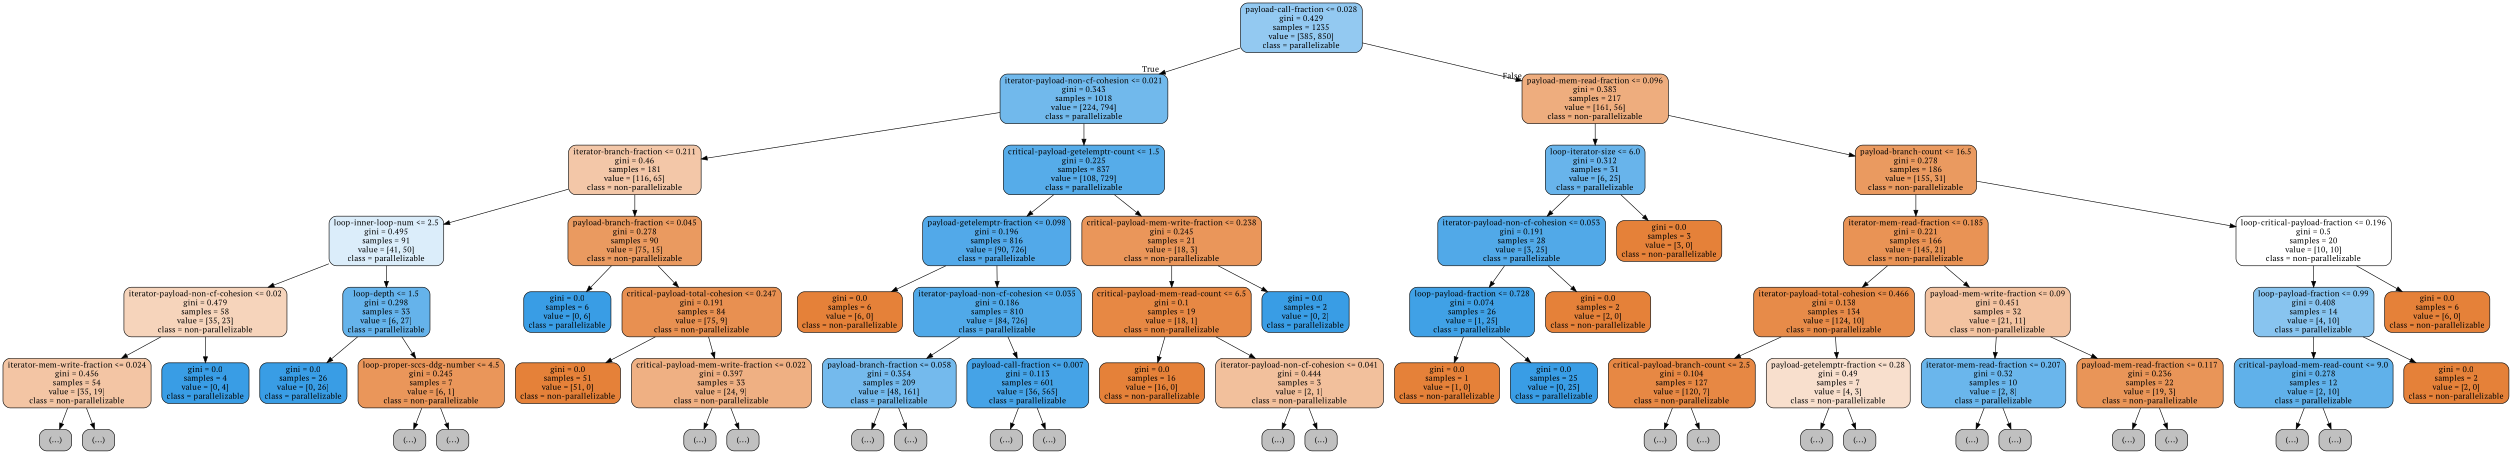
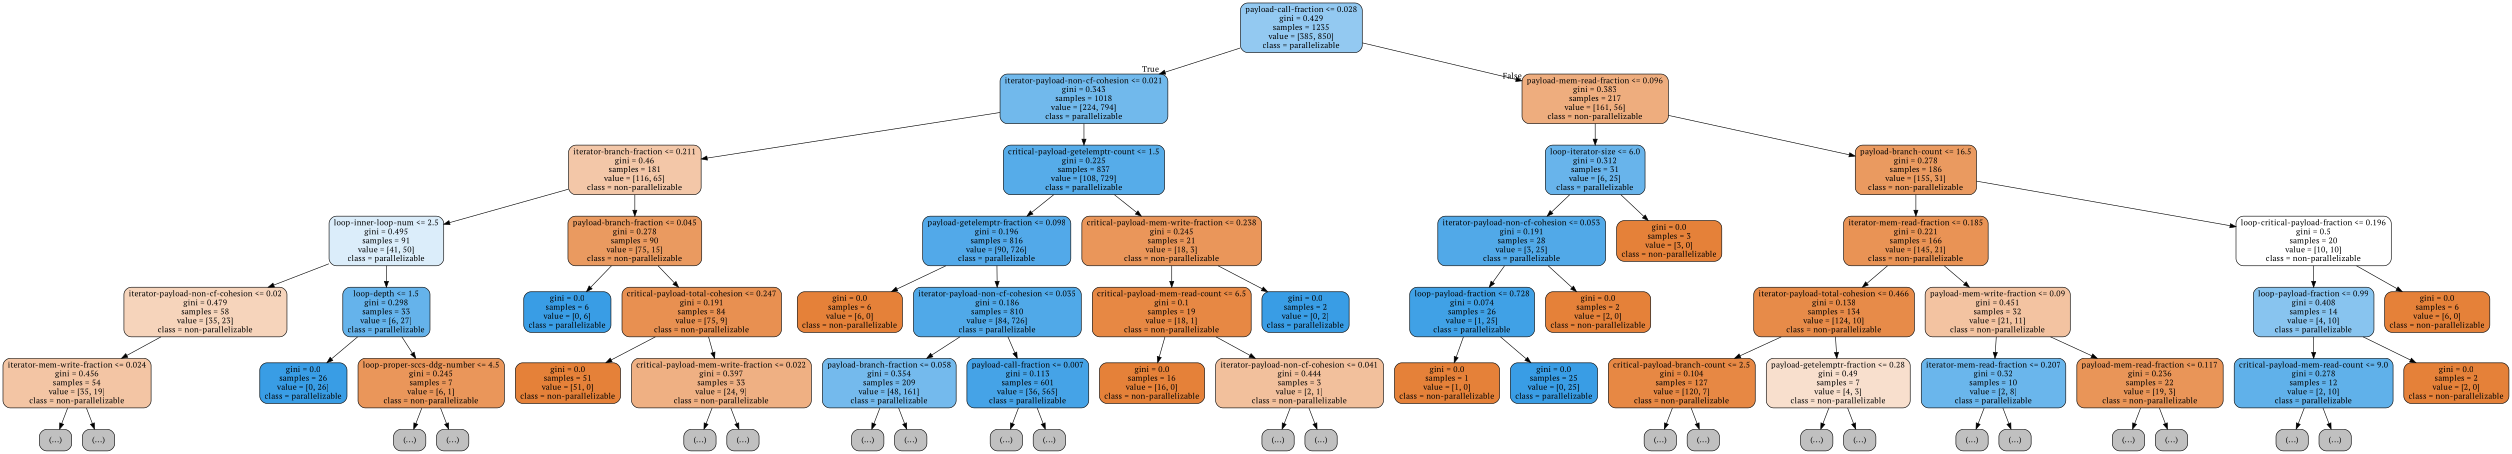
(205, 383) -> none
